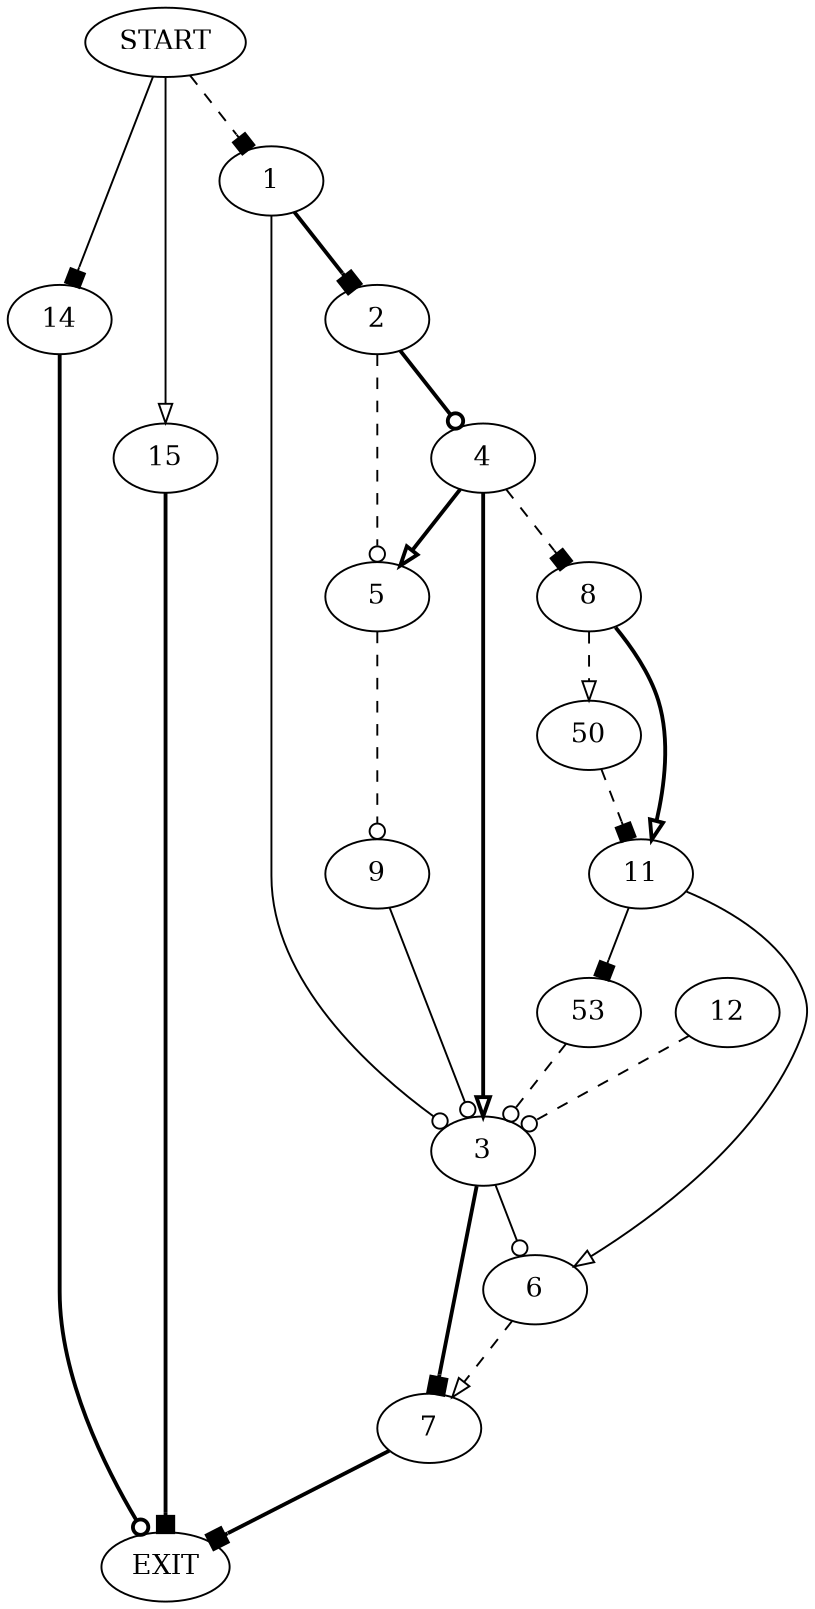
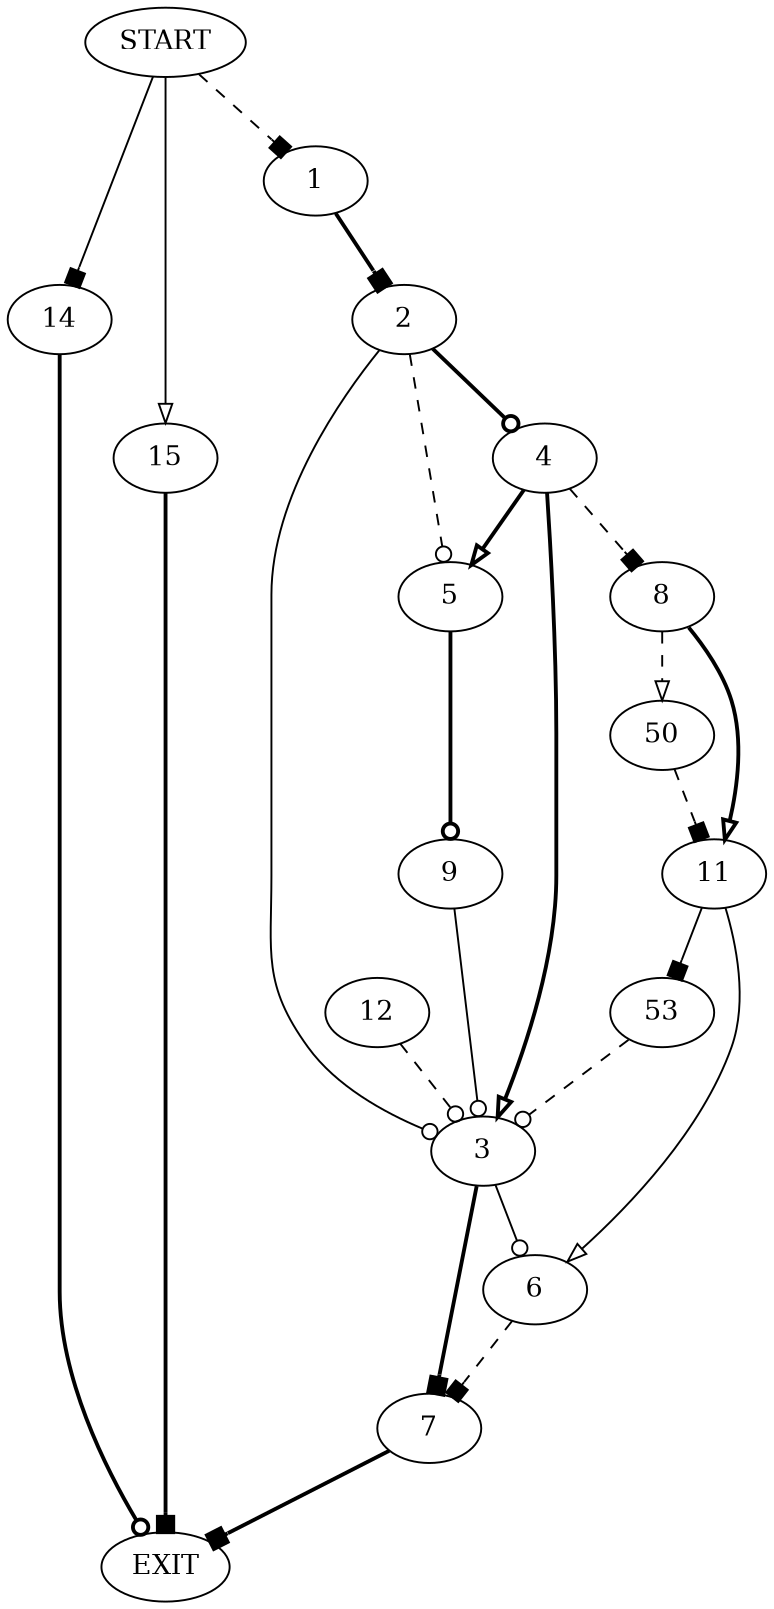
(271, 696) -> (271, 760)
(377, 727) -> (450, 727)
(488, 1351) -> (488, 1351)
